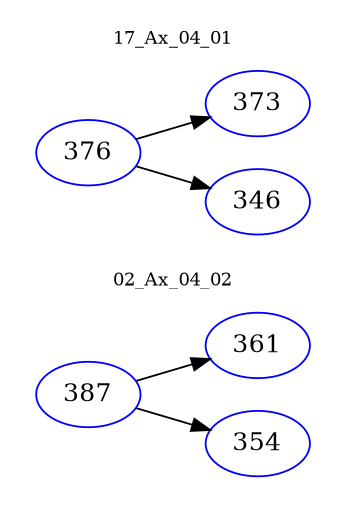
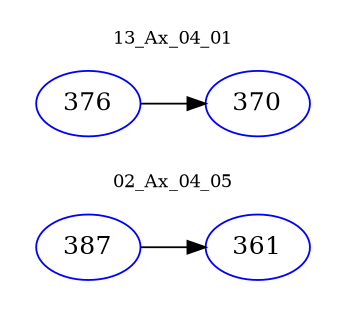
(173, 39) -> (173, 39)
(258, 104) -> (258, 104)
(258, 202) -> none
(173, 281) -> (173, 183)
(258, 444) -> none
